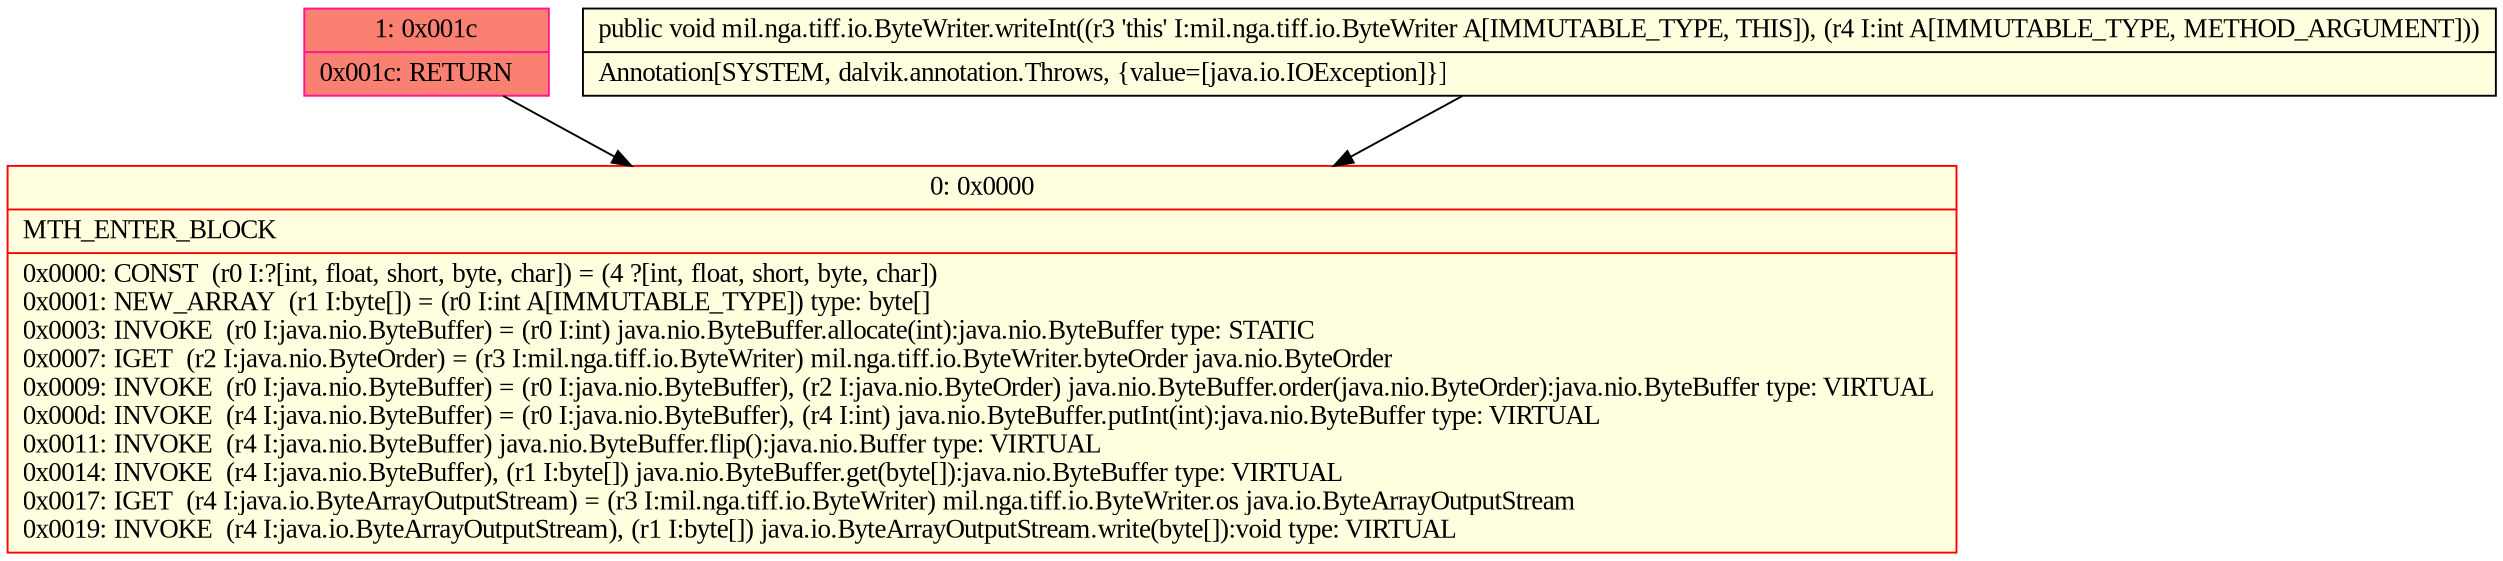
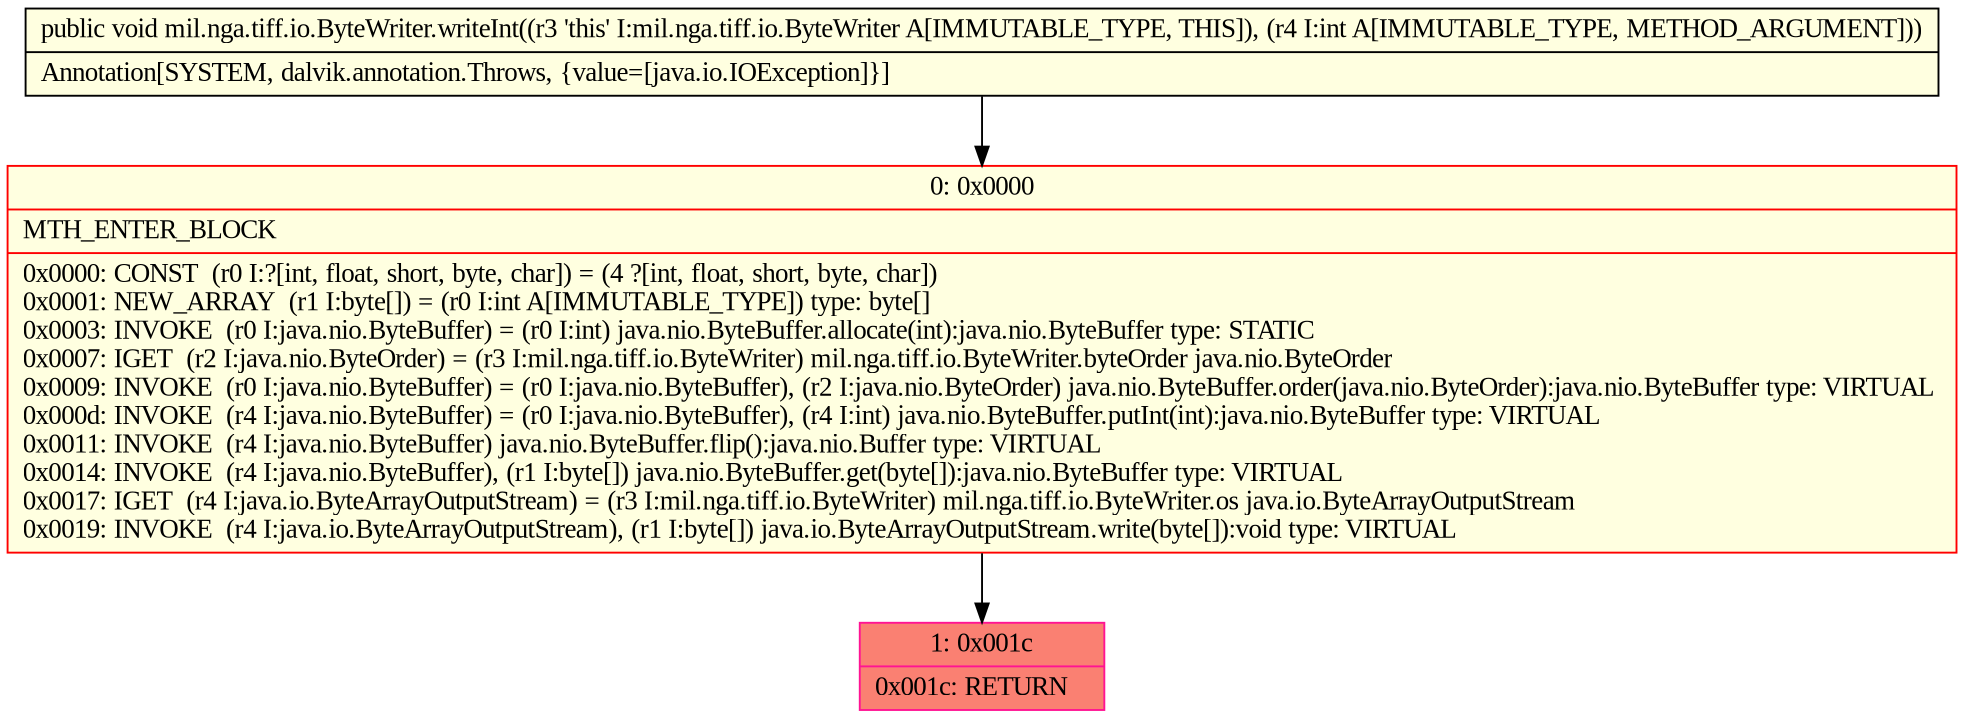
(559, 126) -> (982, 578)
